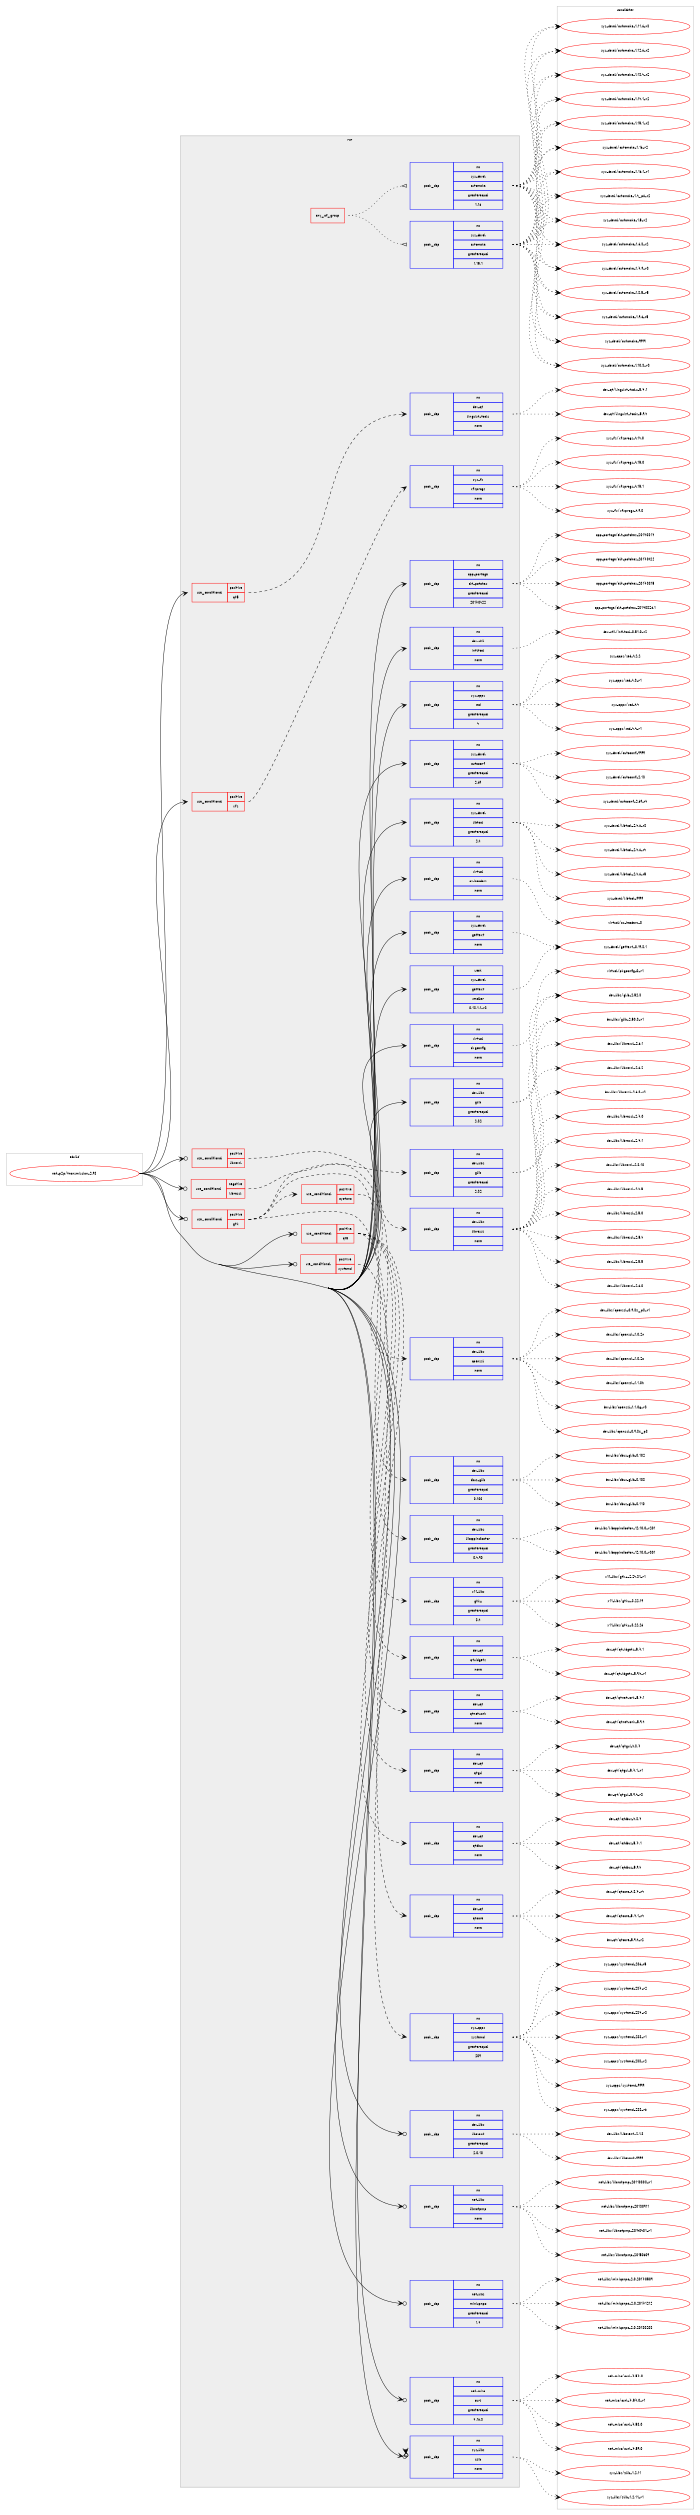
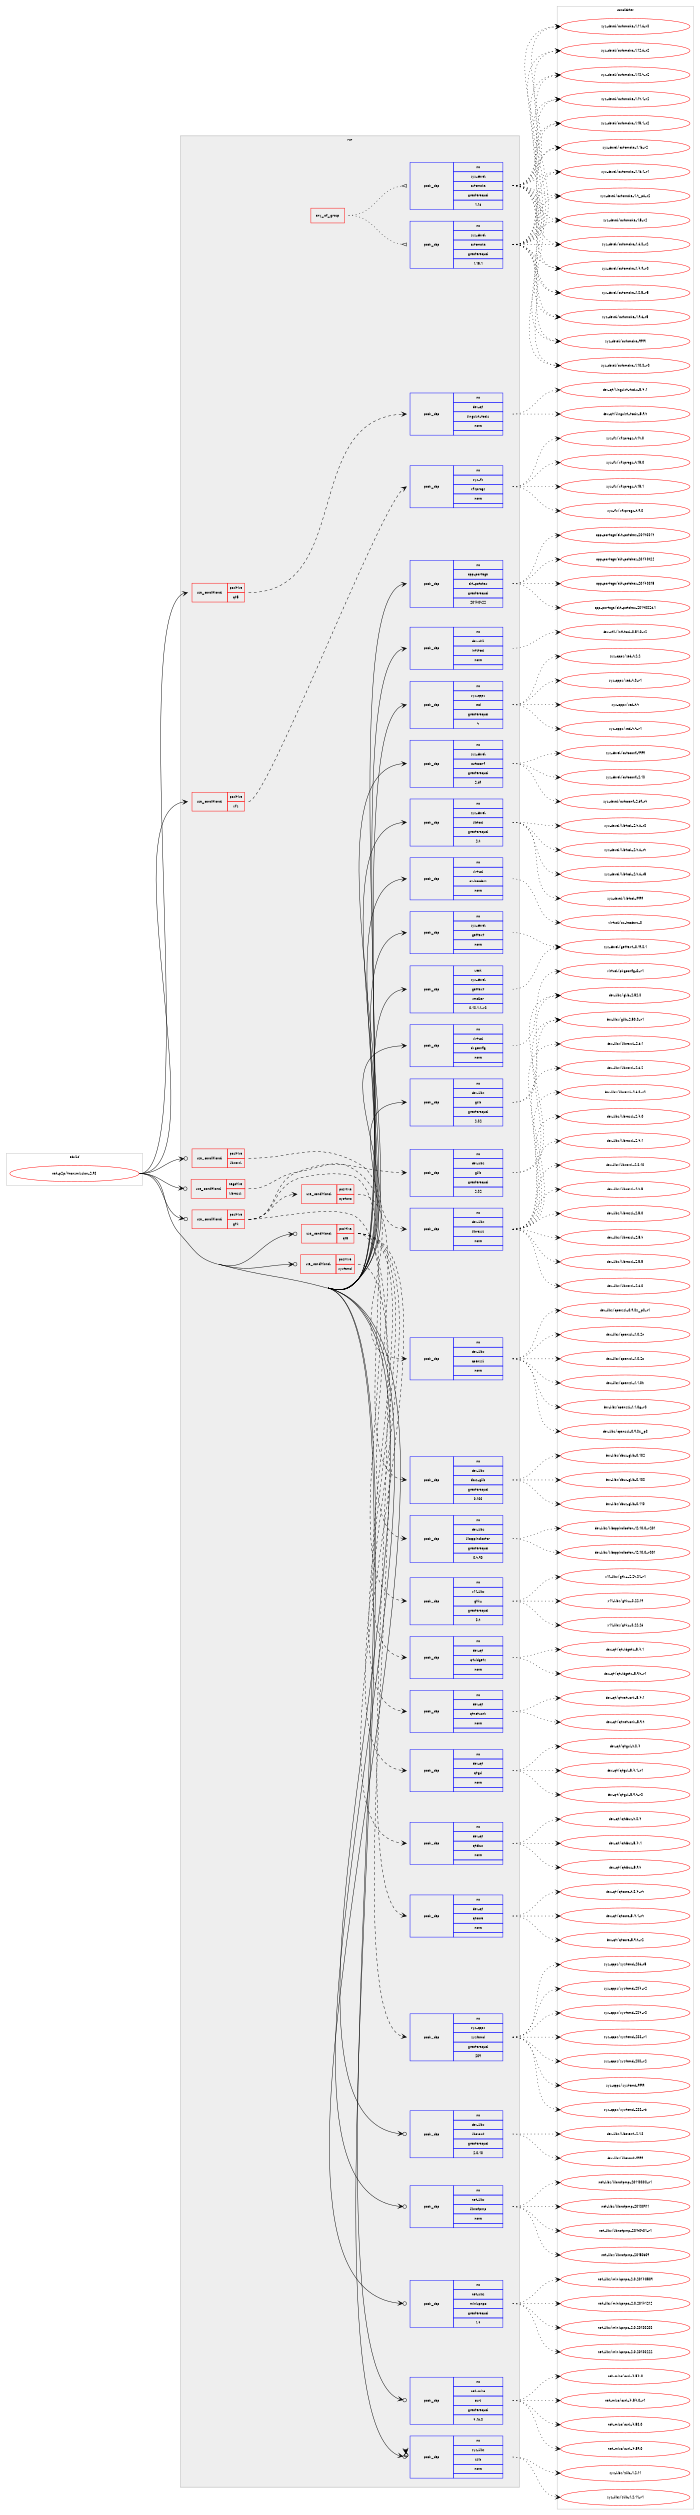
none -> (625, 2352)
